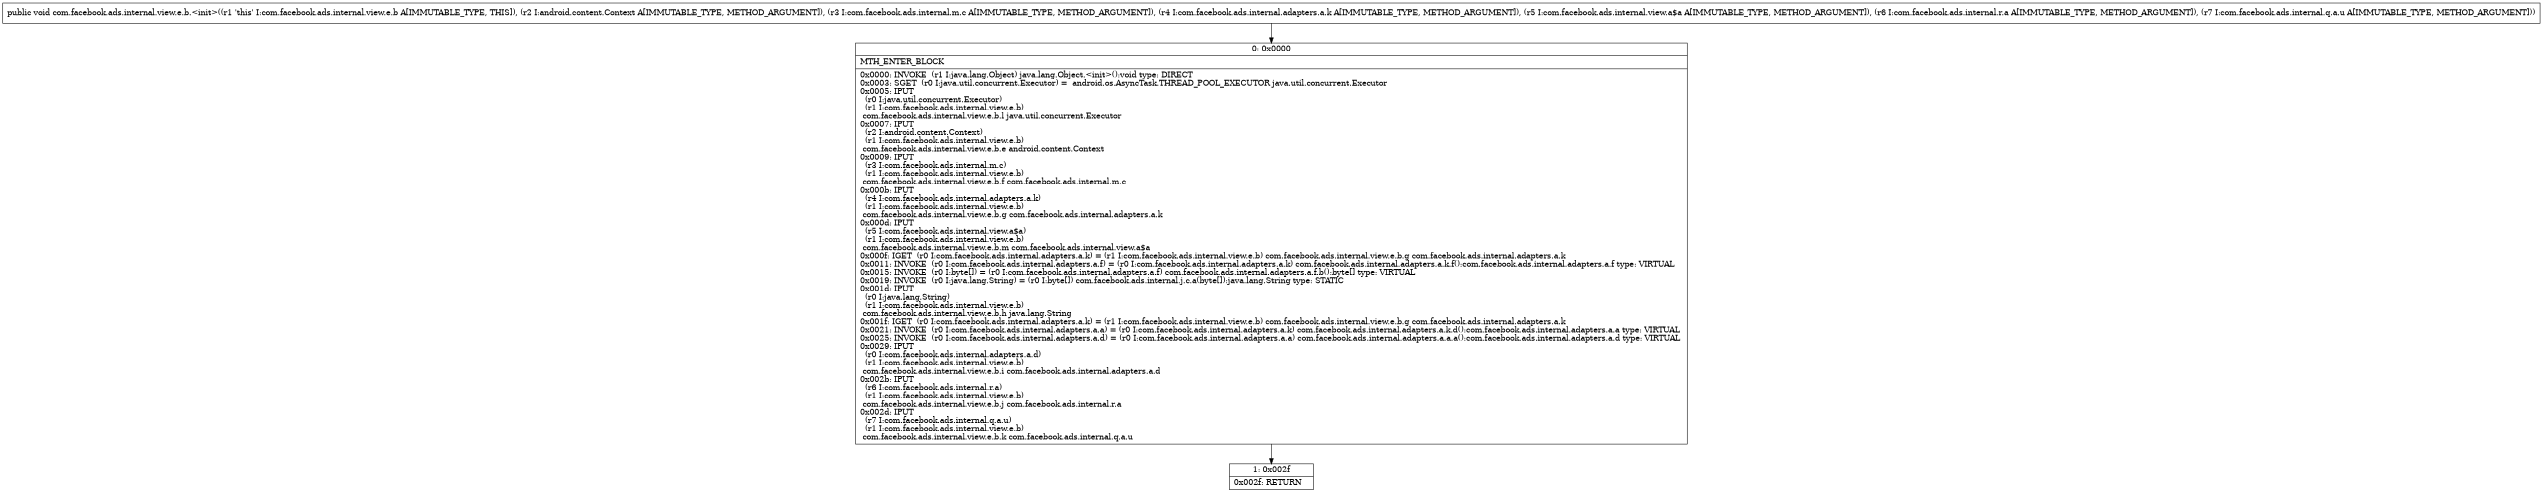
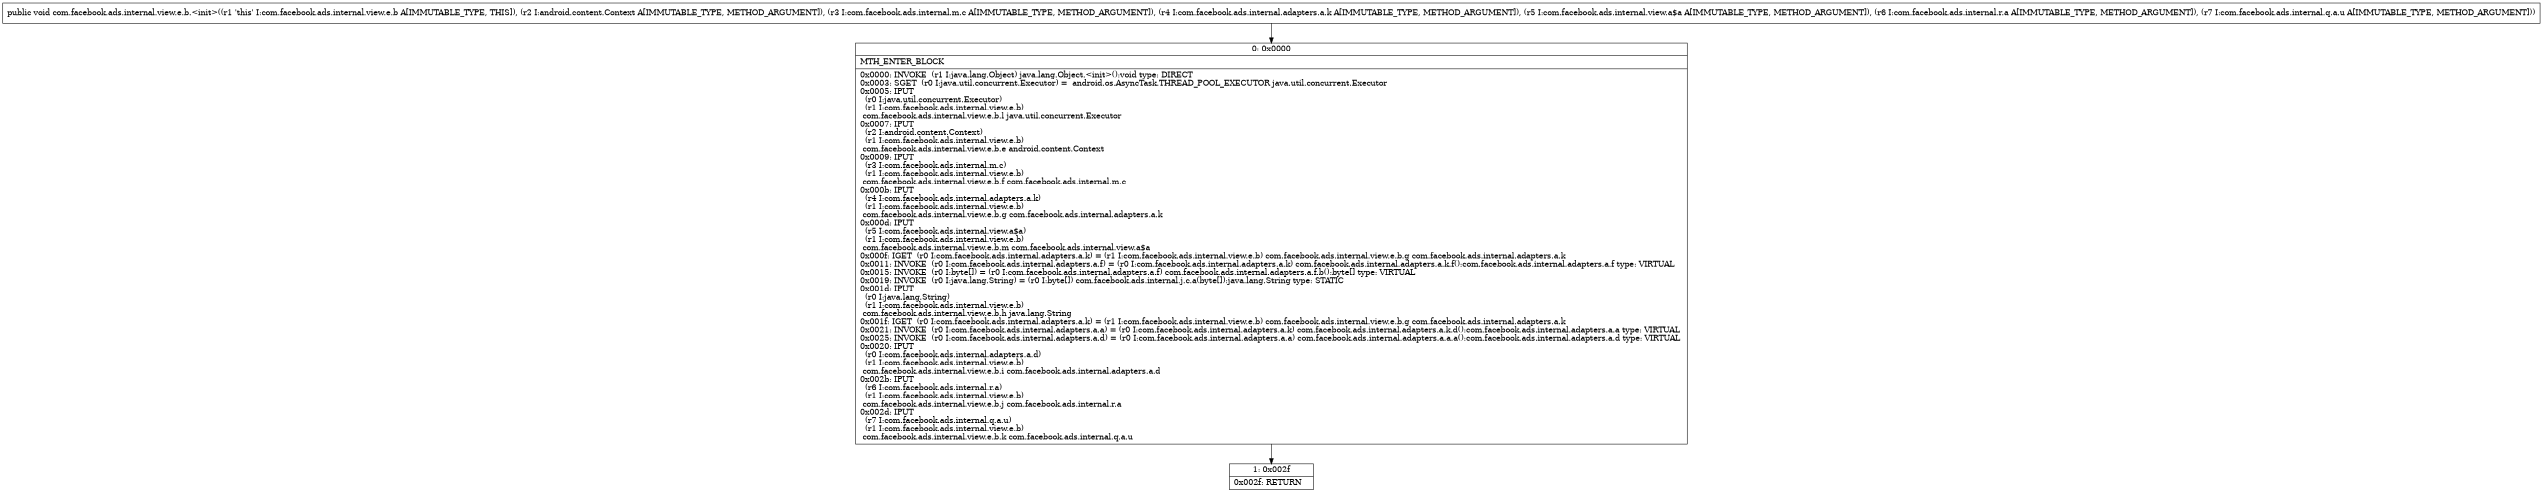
(889, 347) -> (889, 347)
